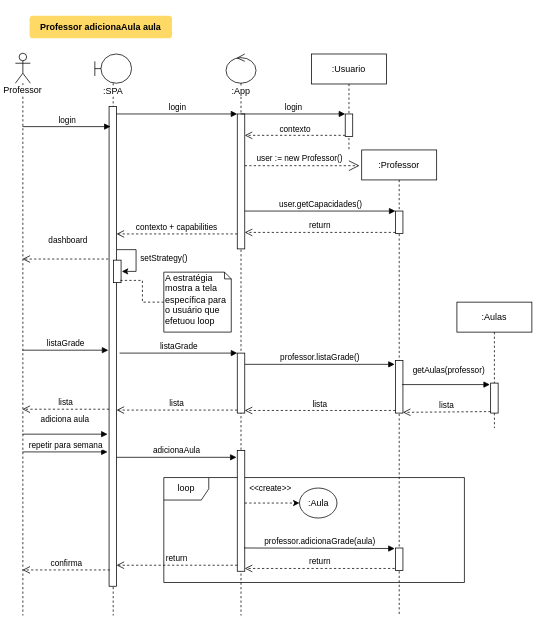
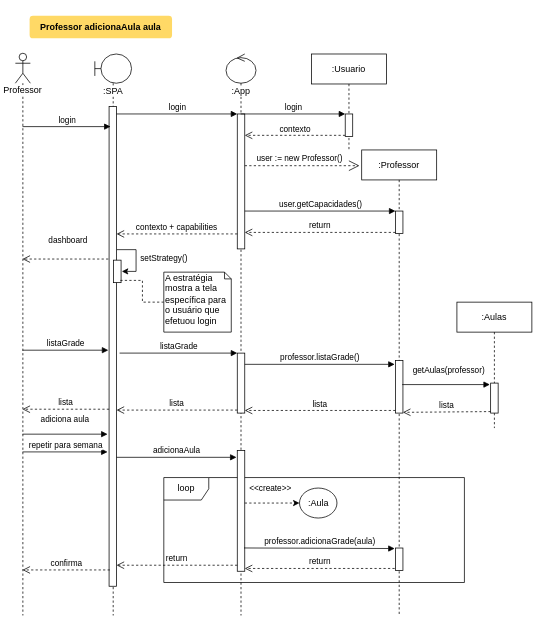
(198, 305) -> (198, 305)
